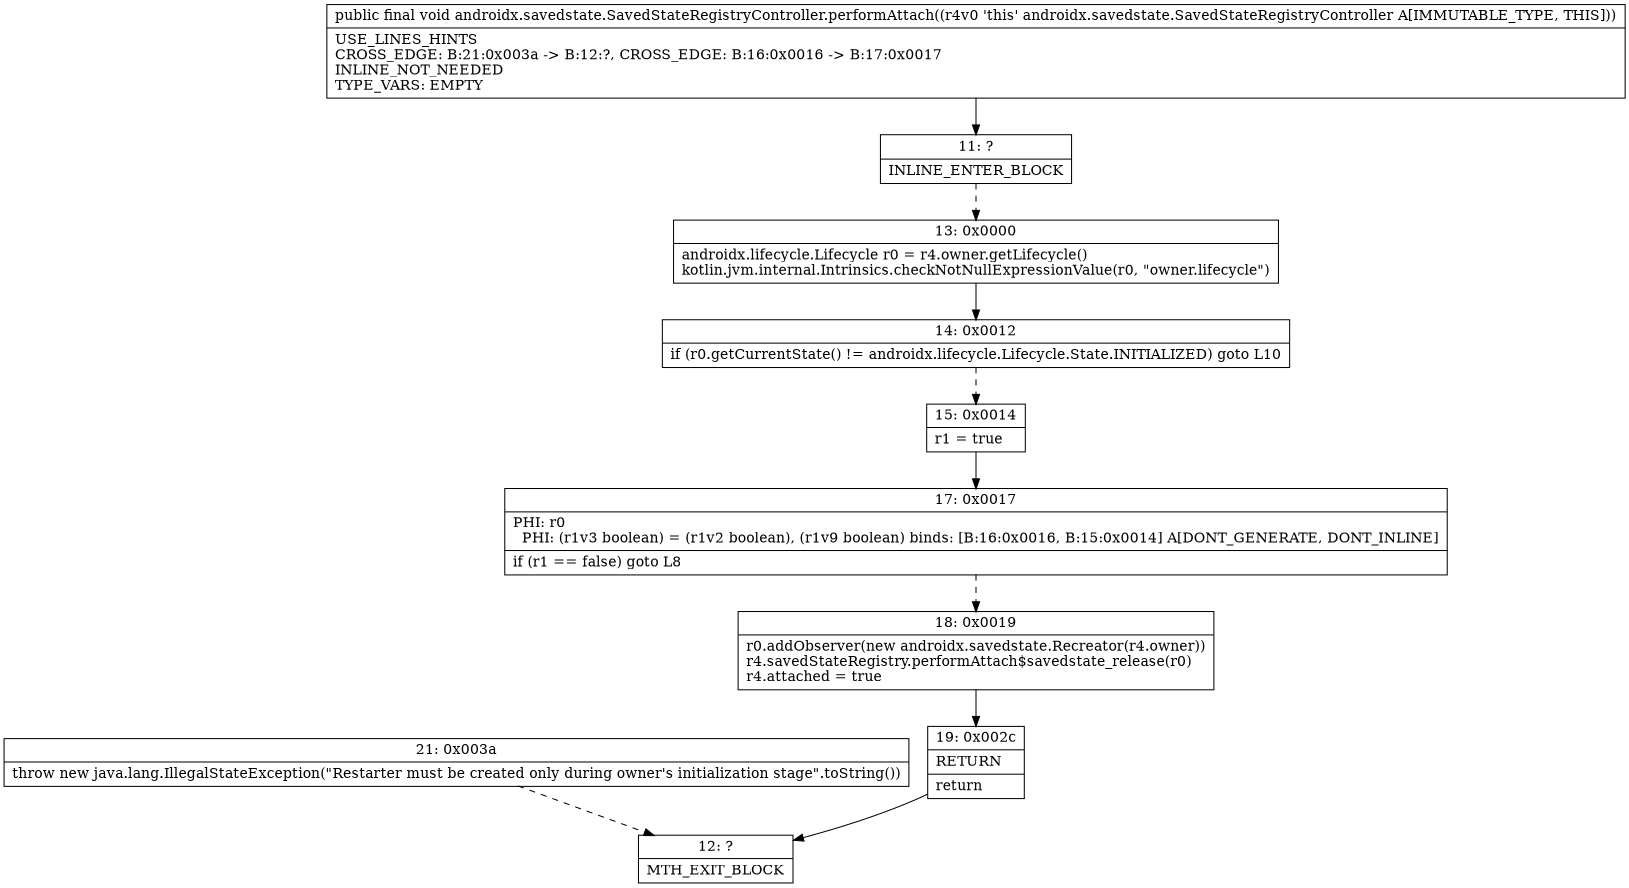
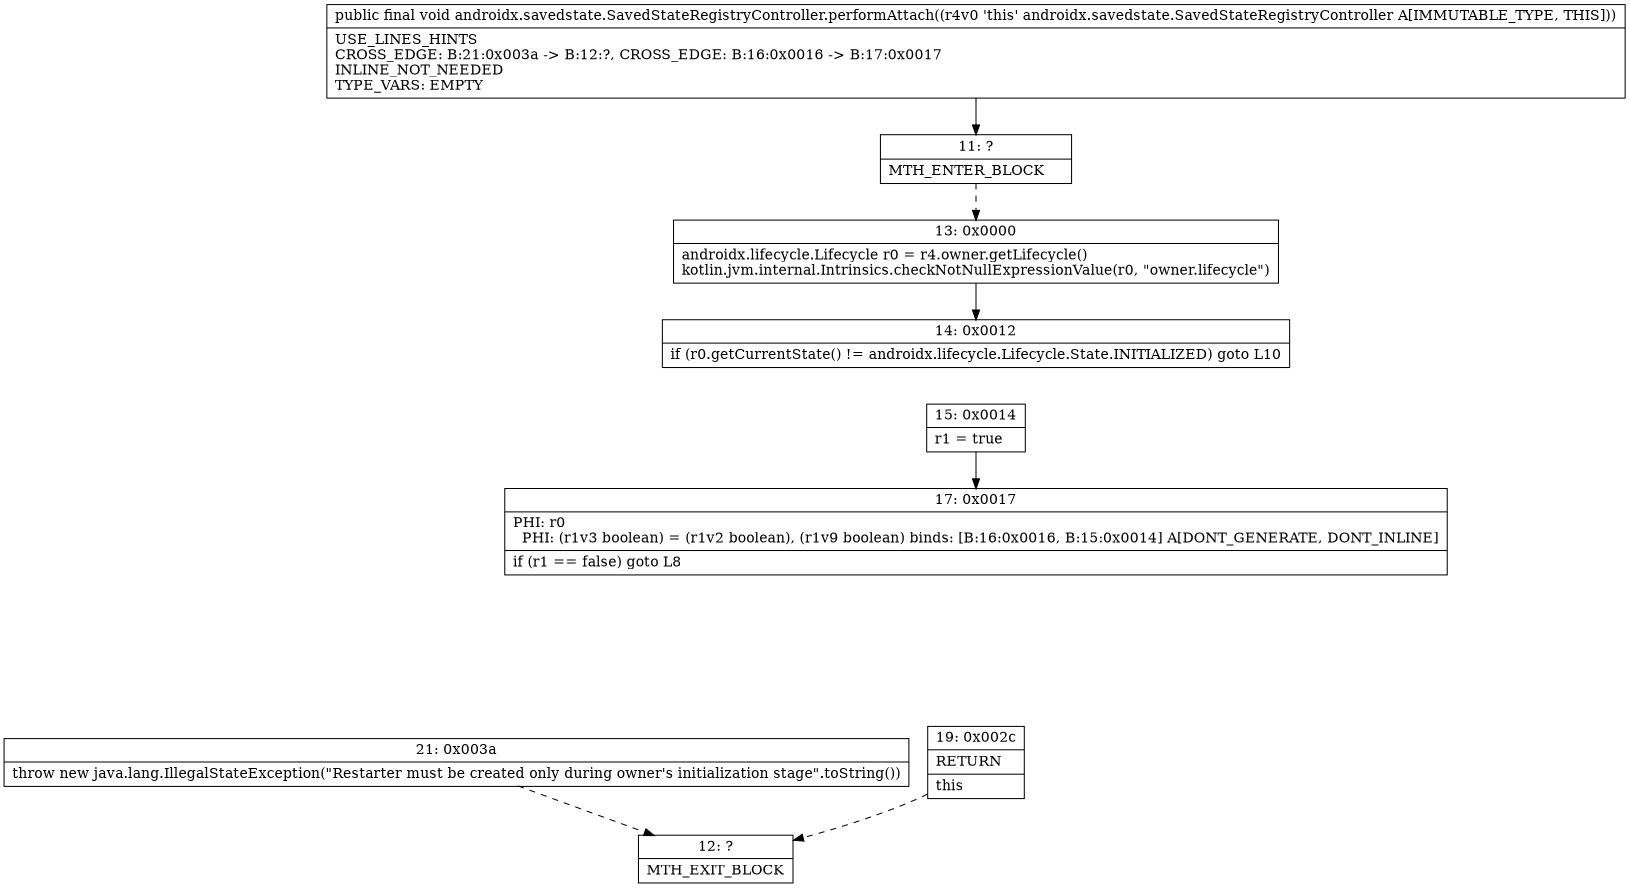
(976, 171) -> (967, 171)
(976, 381) -> none
(976, 651) -> none
(959, 786) -> (950, 786)
(866, 818) -> (866, 818)
